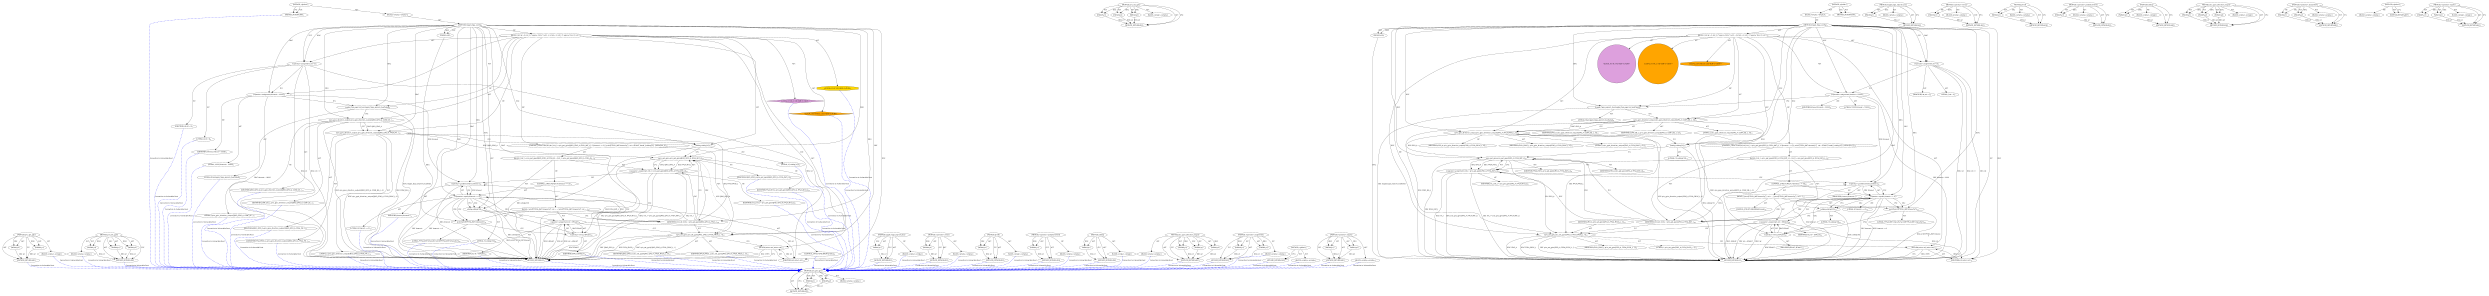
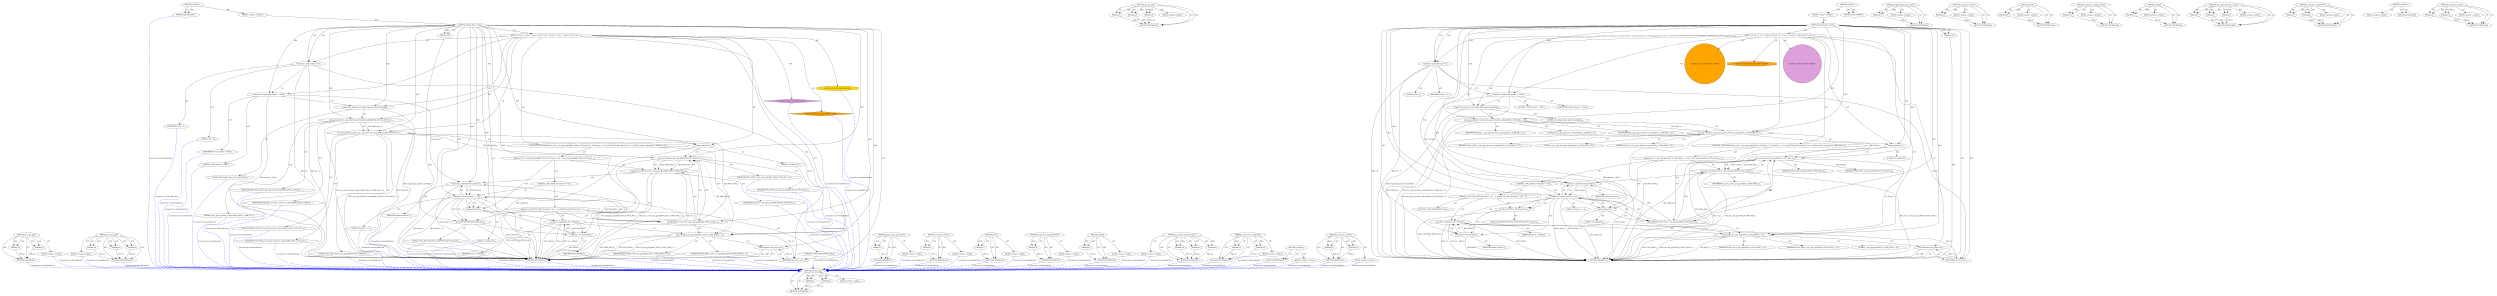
(1535, 165) -> (1841, 165)
(1584, 228) -> (1743, 241)
